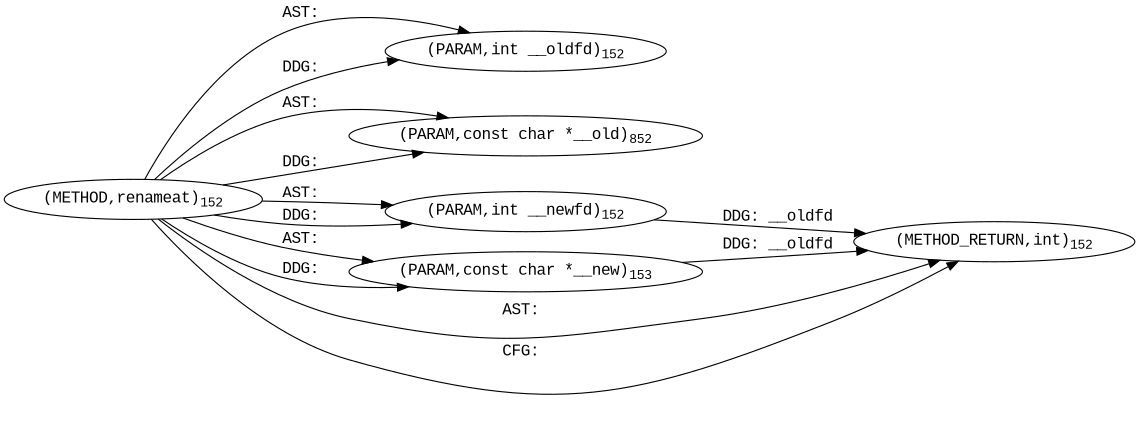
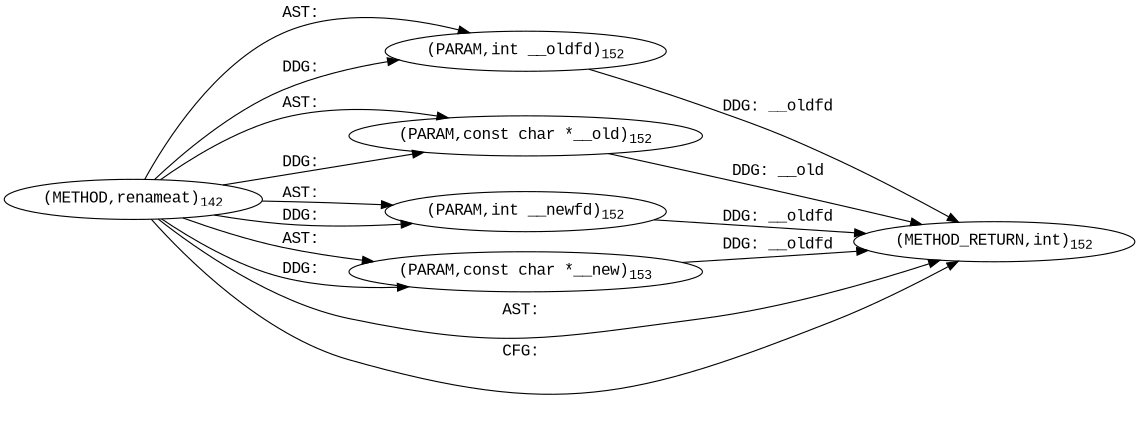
none -> (773, 132)
(641, 134) -> (641, 134)
none -> (760, 187)
(212, 198) -> (212, 198)
